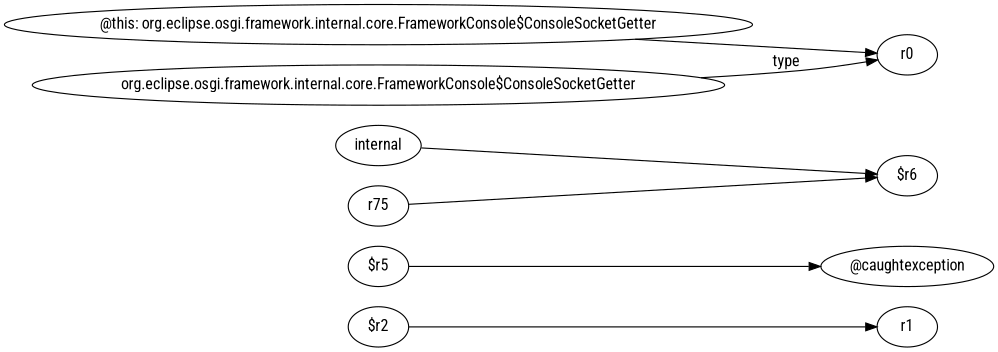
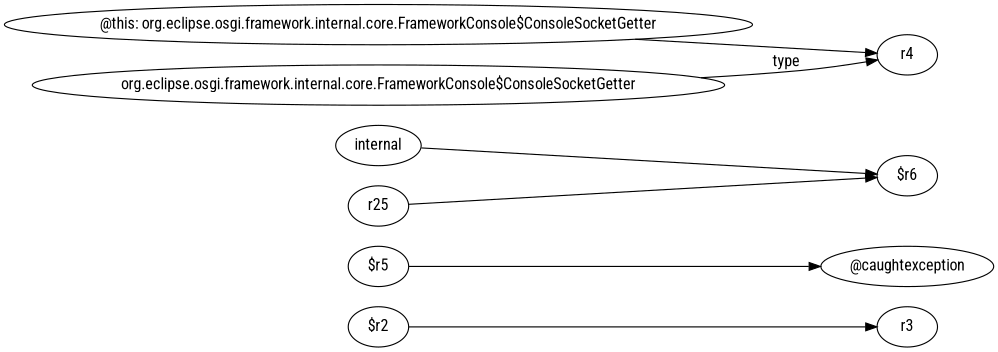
(907, 55) -> (907, 55)
(378, 206) -> (378, 206)
(907, 327) -> (907, 327)
